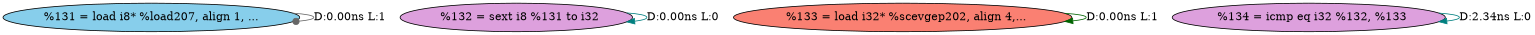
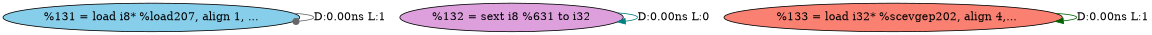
(516, 17) -> (512, 17)
(1309, 17) -> none
